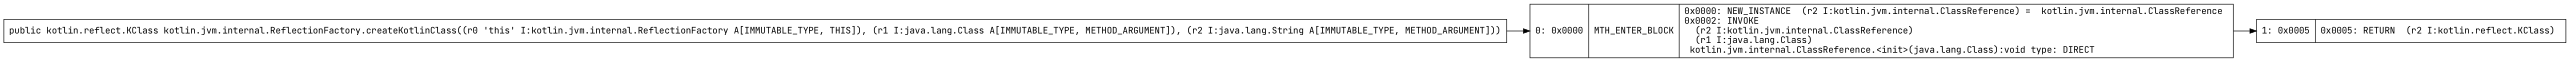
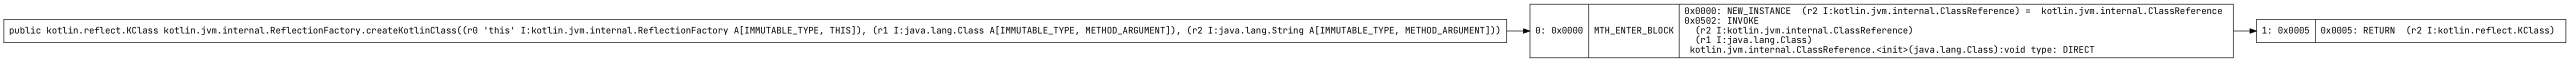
(1727, 21) -> (1727, 21)
